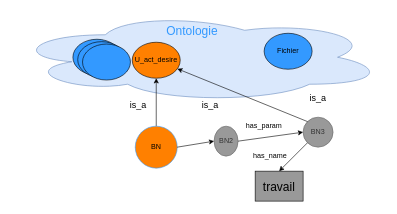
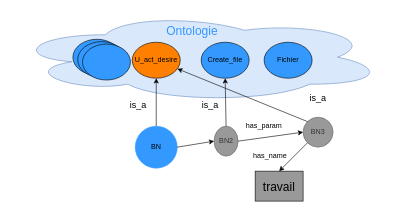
(288, 51) -> (288, 60)
none -> (225, 60)
none -> (226, 94)
(156, 147) -> (156, 147)
